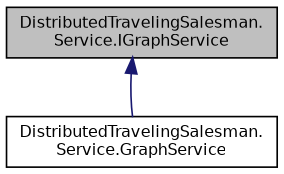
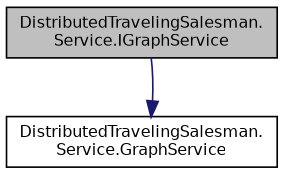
(131, 95) -> (153, 79)
